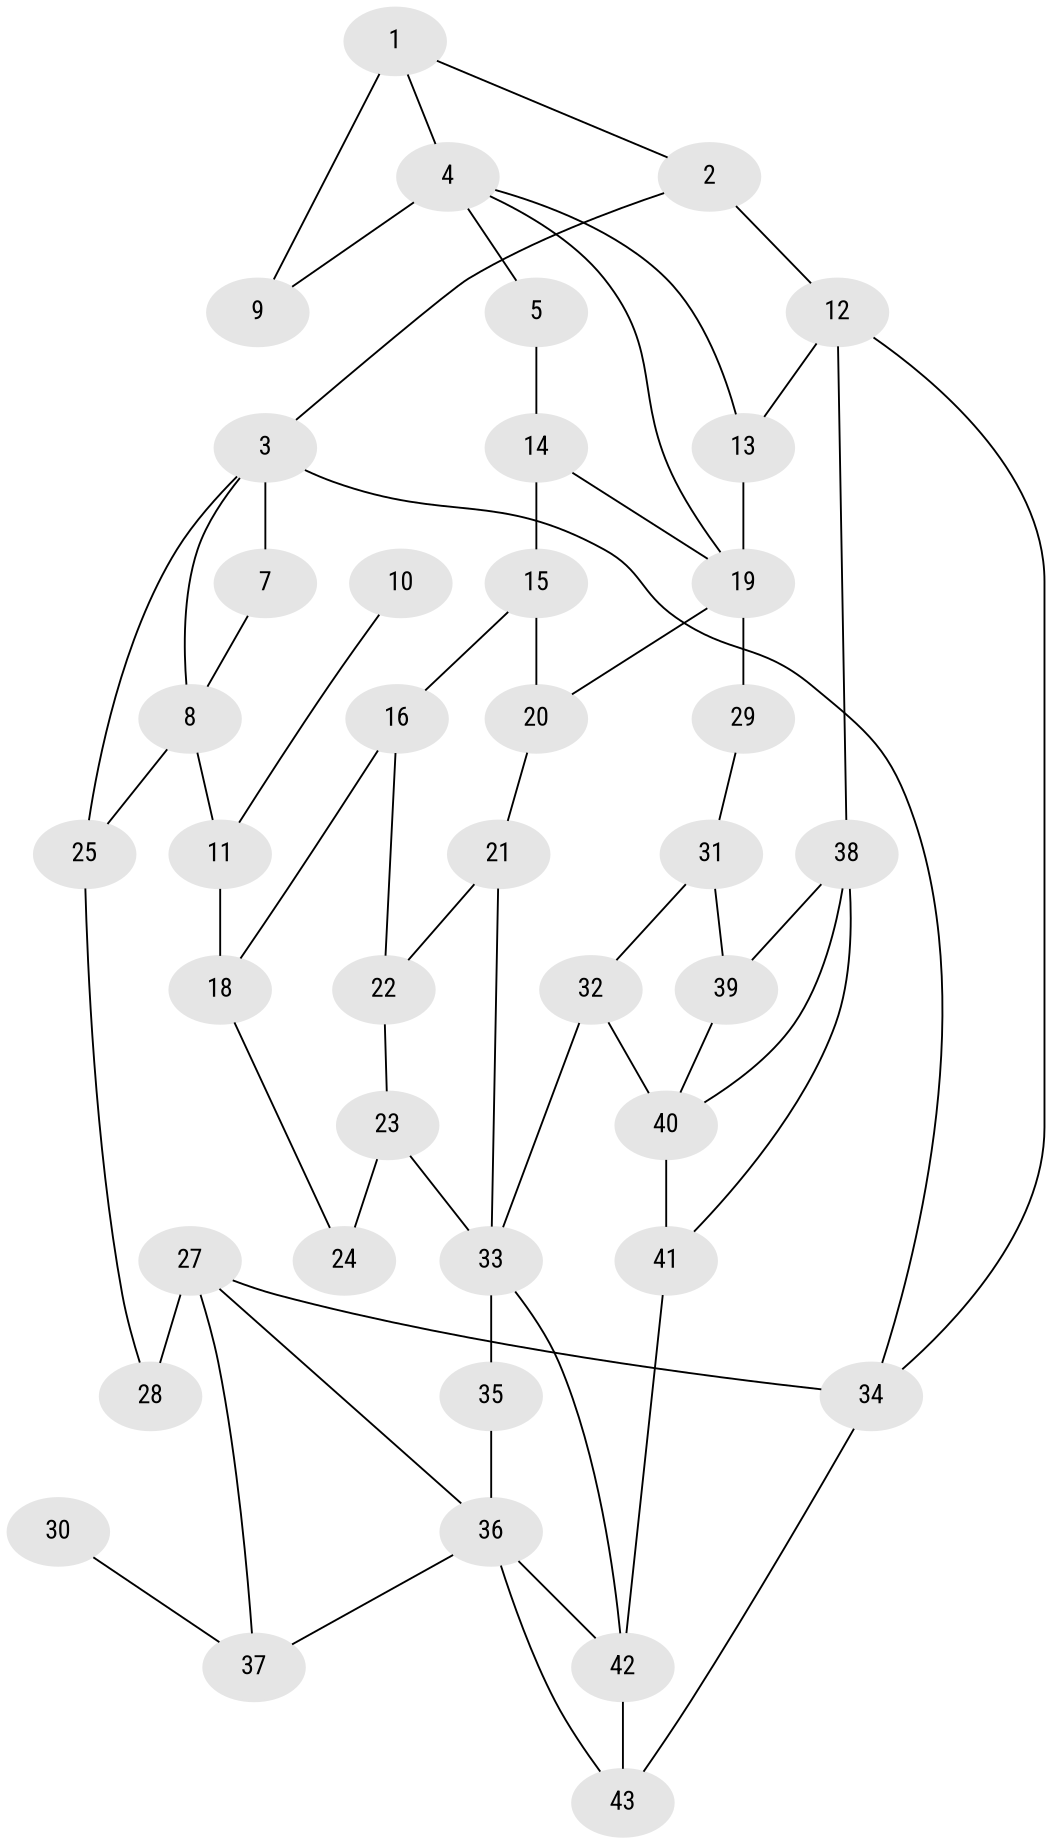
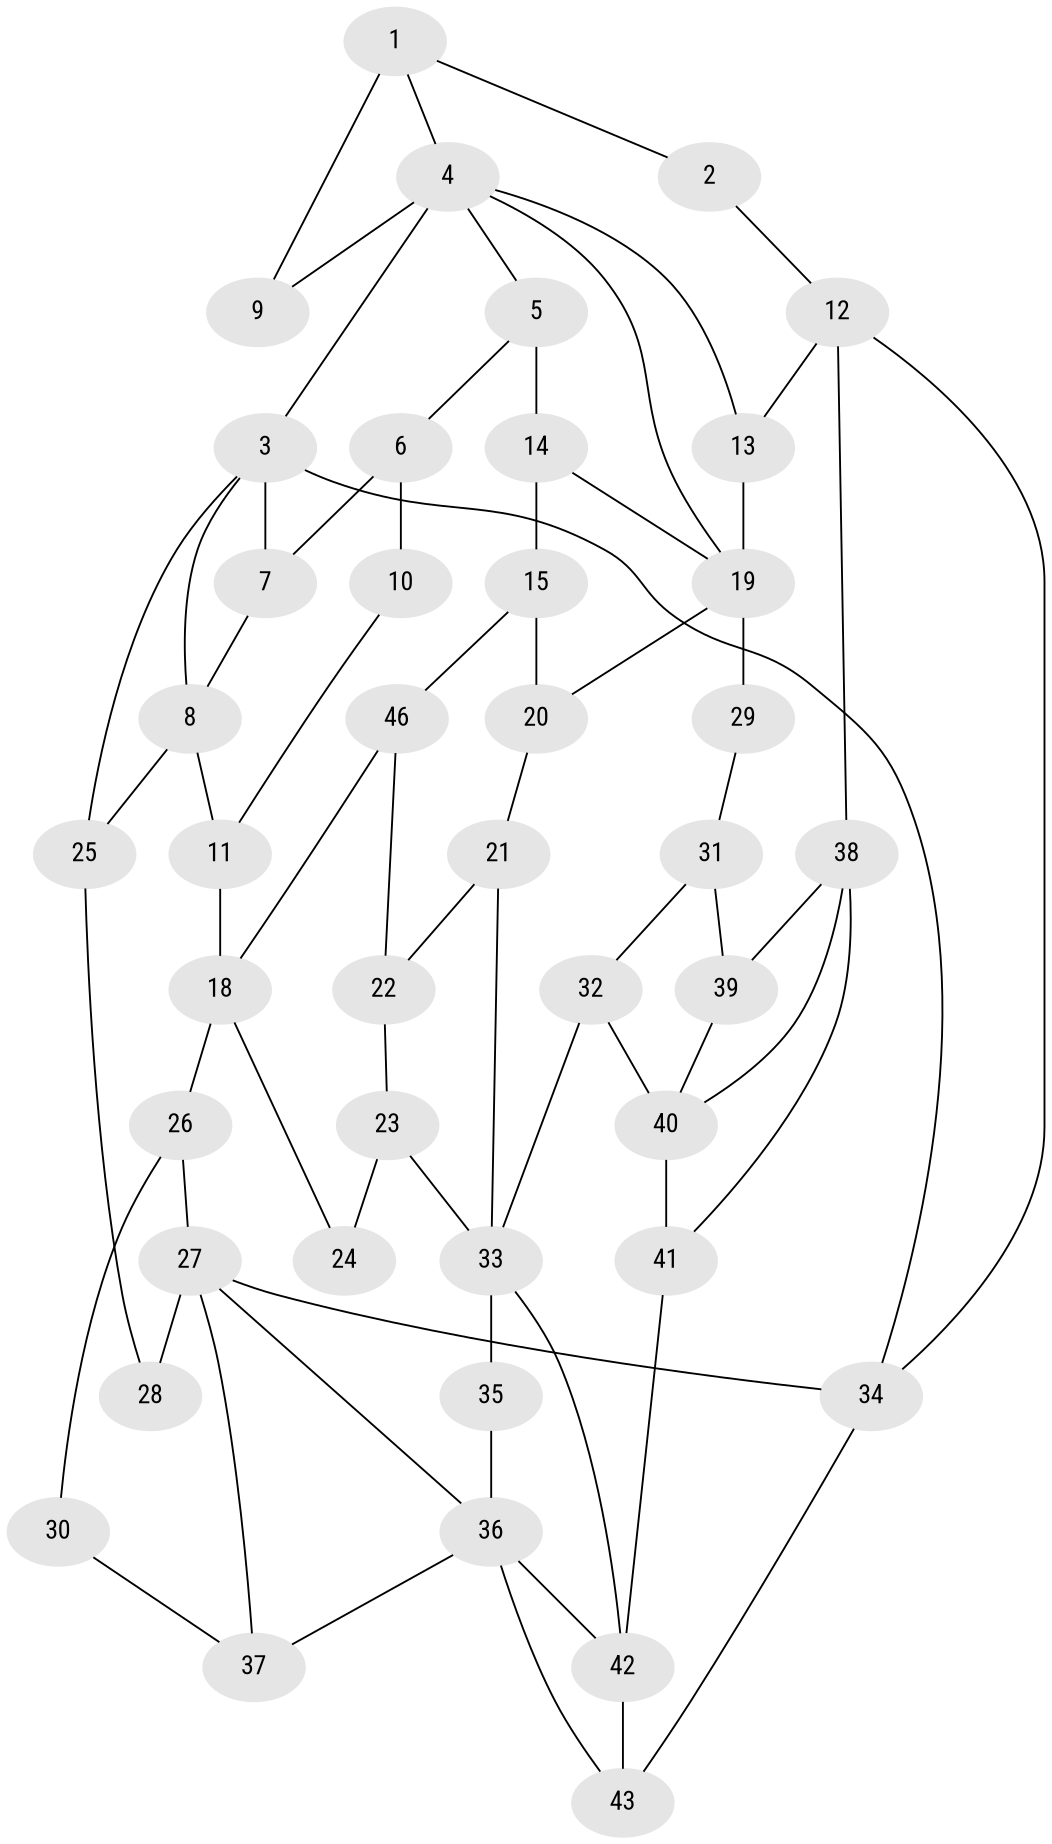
(465, 281) -> (357, 312)
none -> (401, 448)
(397, 719) -> (397, 719)
none -> (181, 1125)
